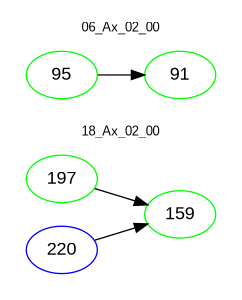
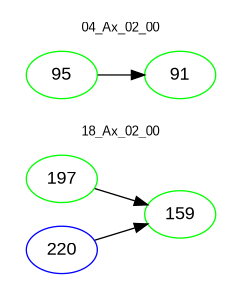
(121, 28) -> (121, 28)
